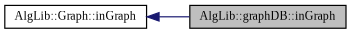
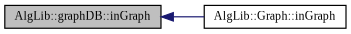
(174, 17) -> (189, 17)
